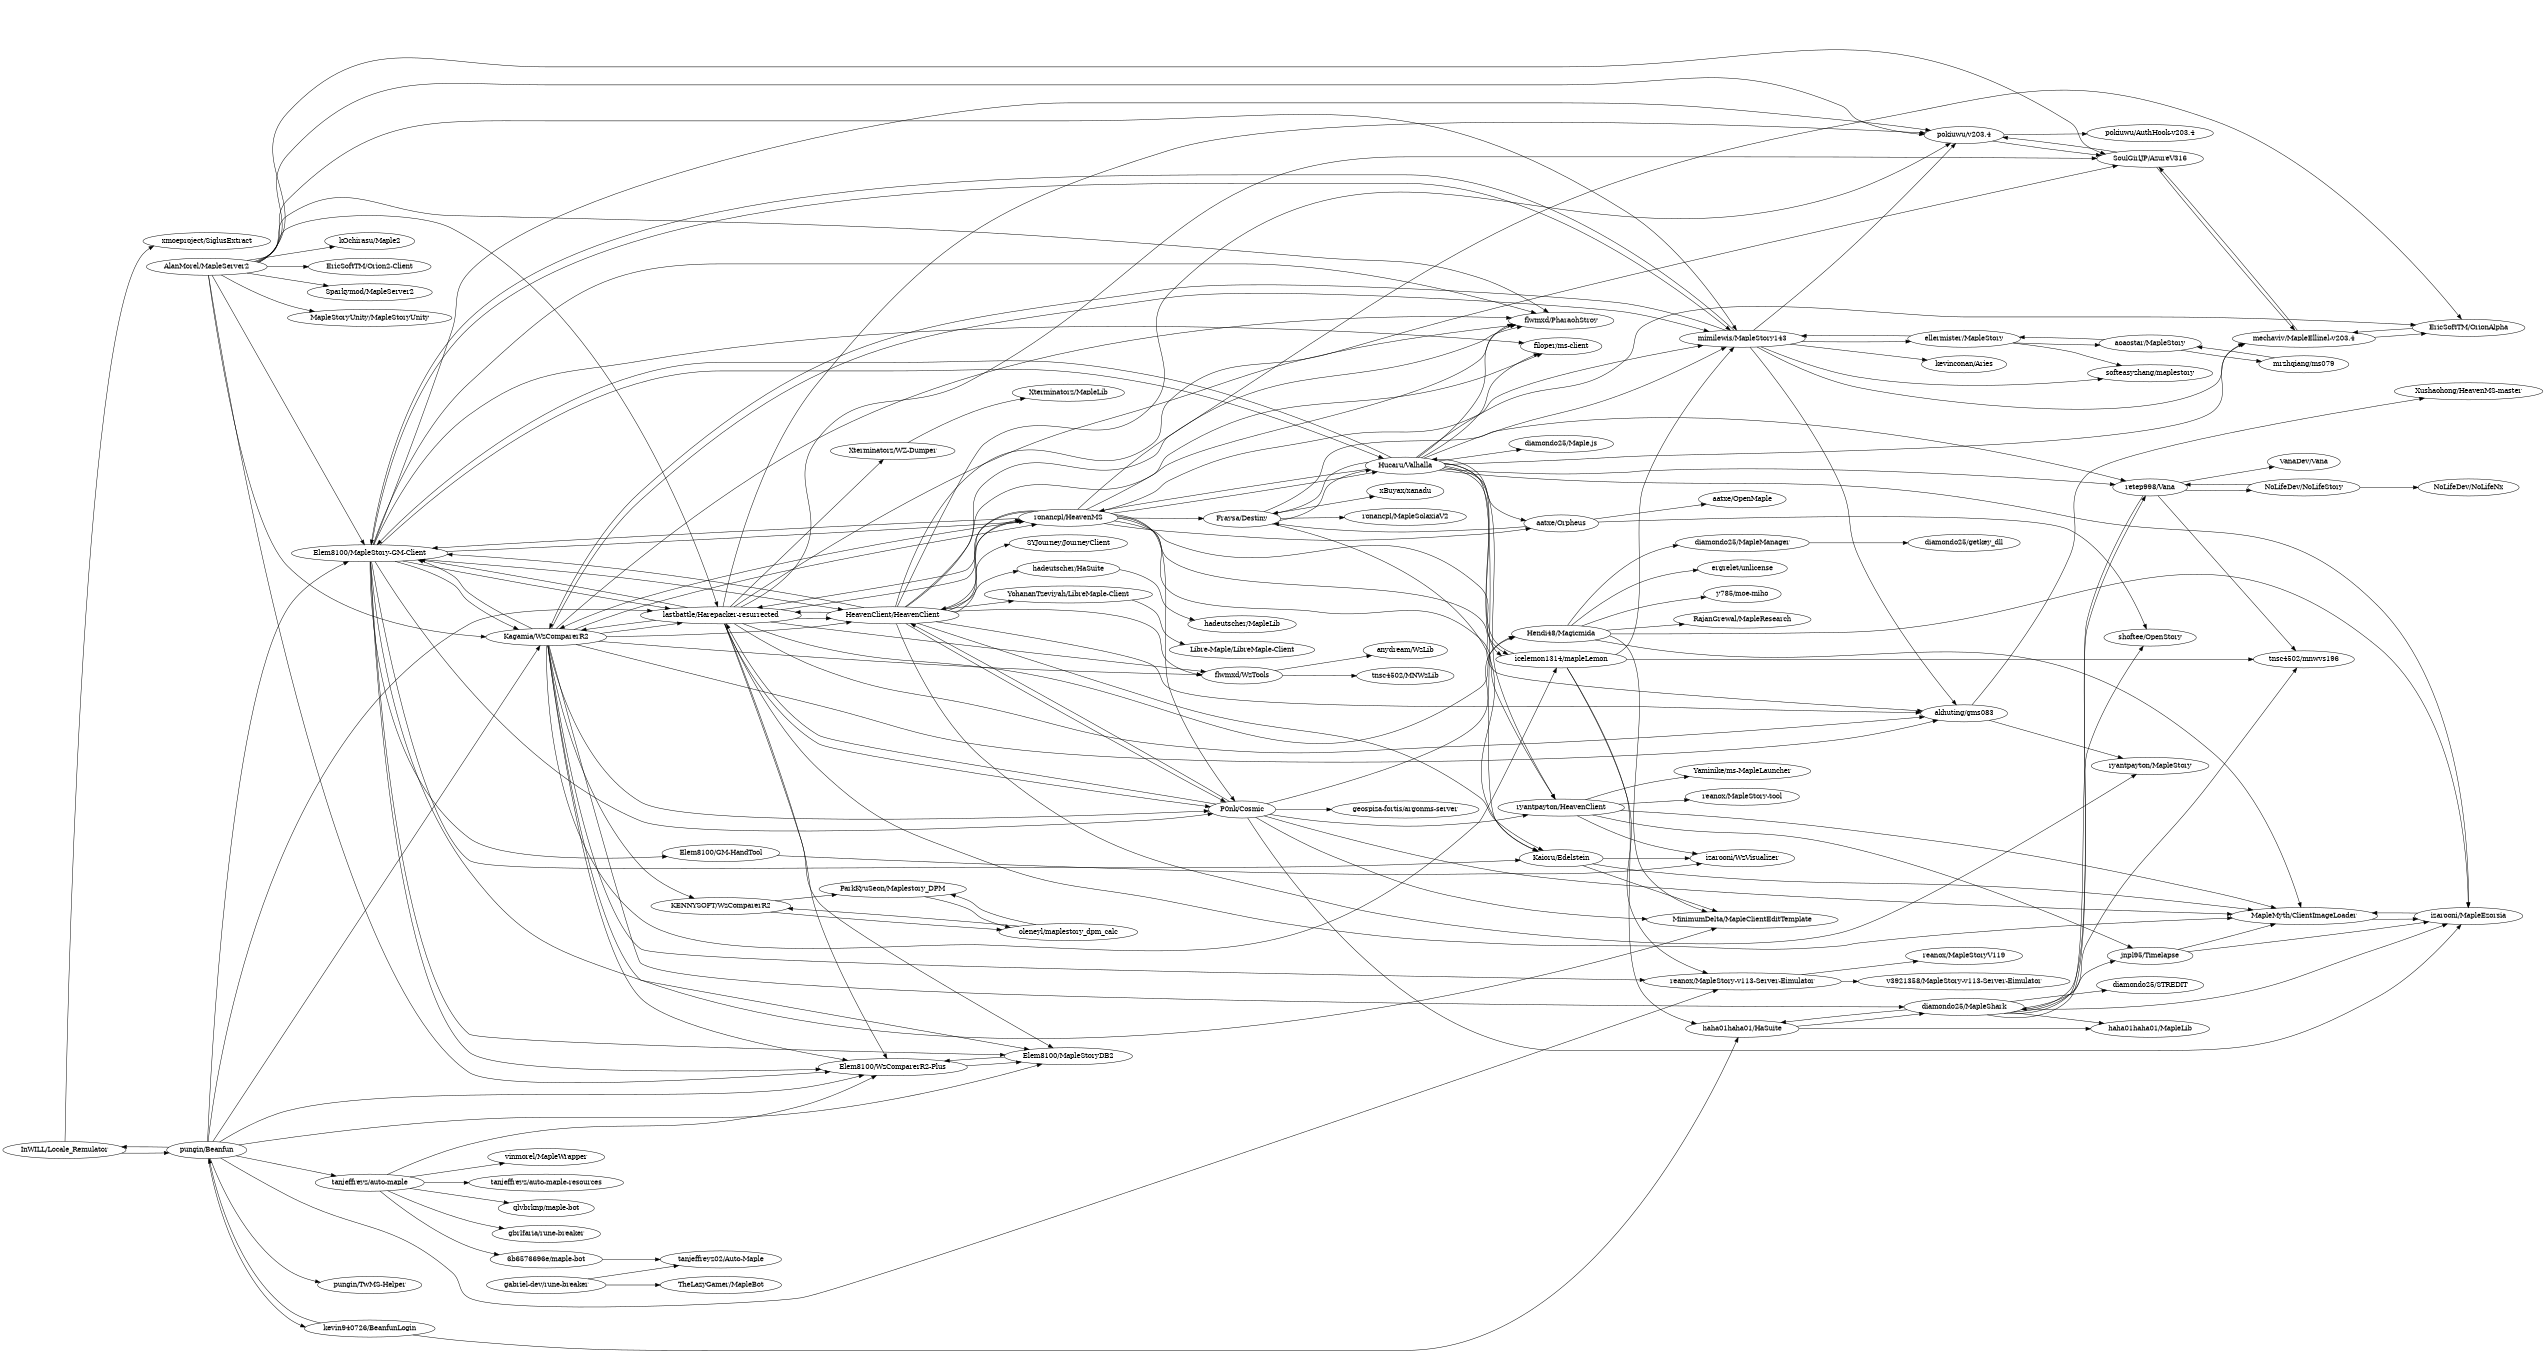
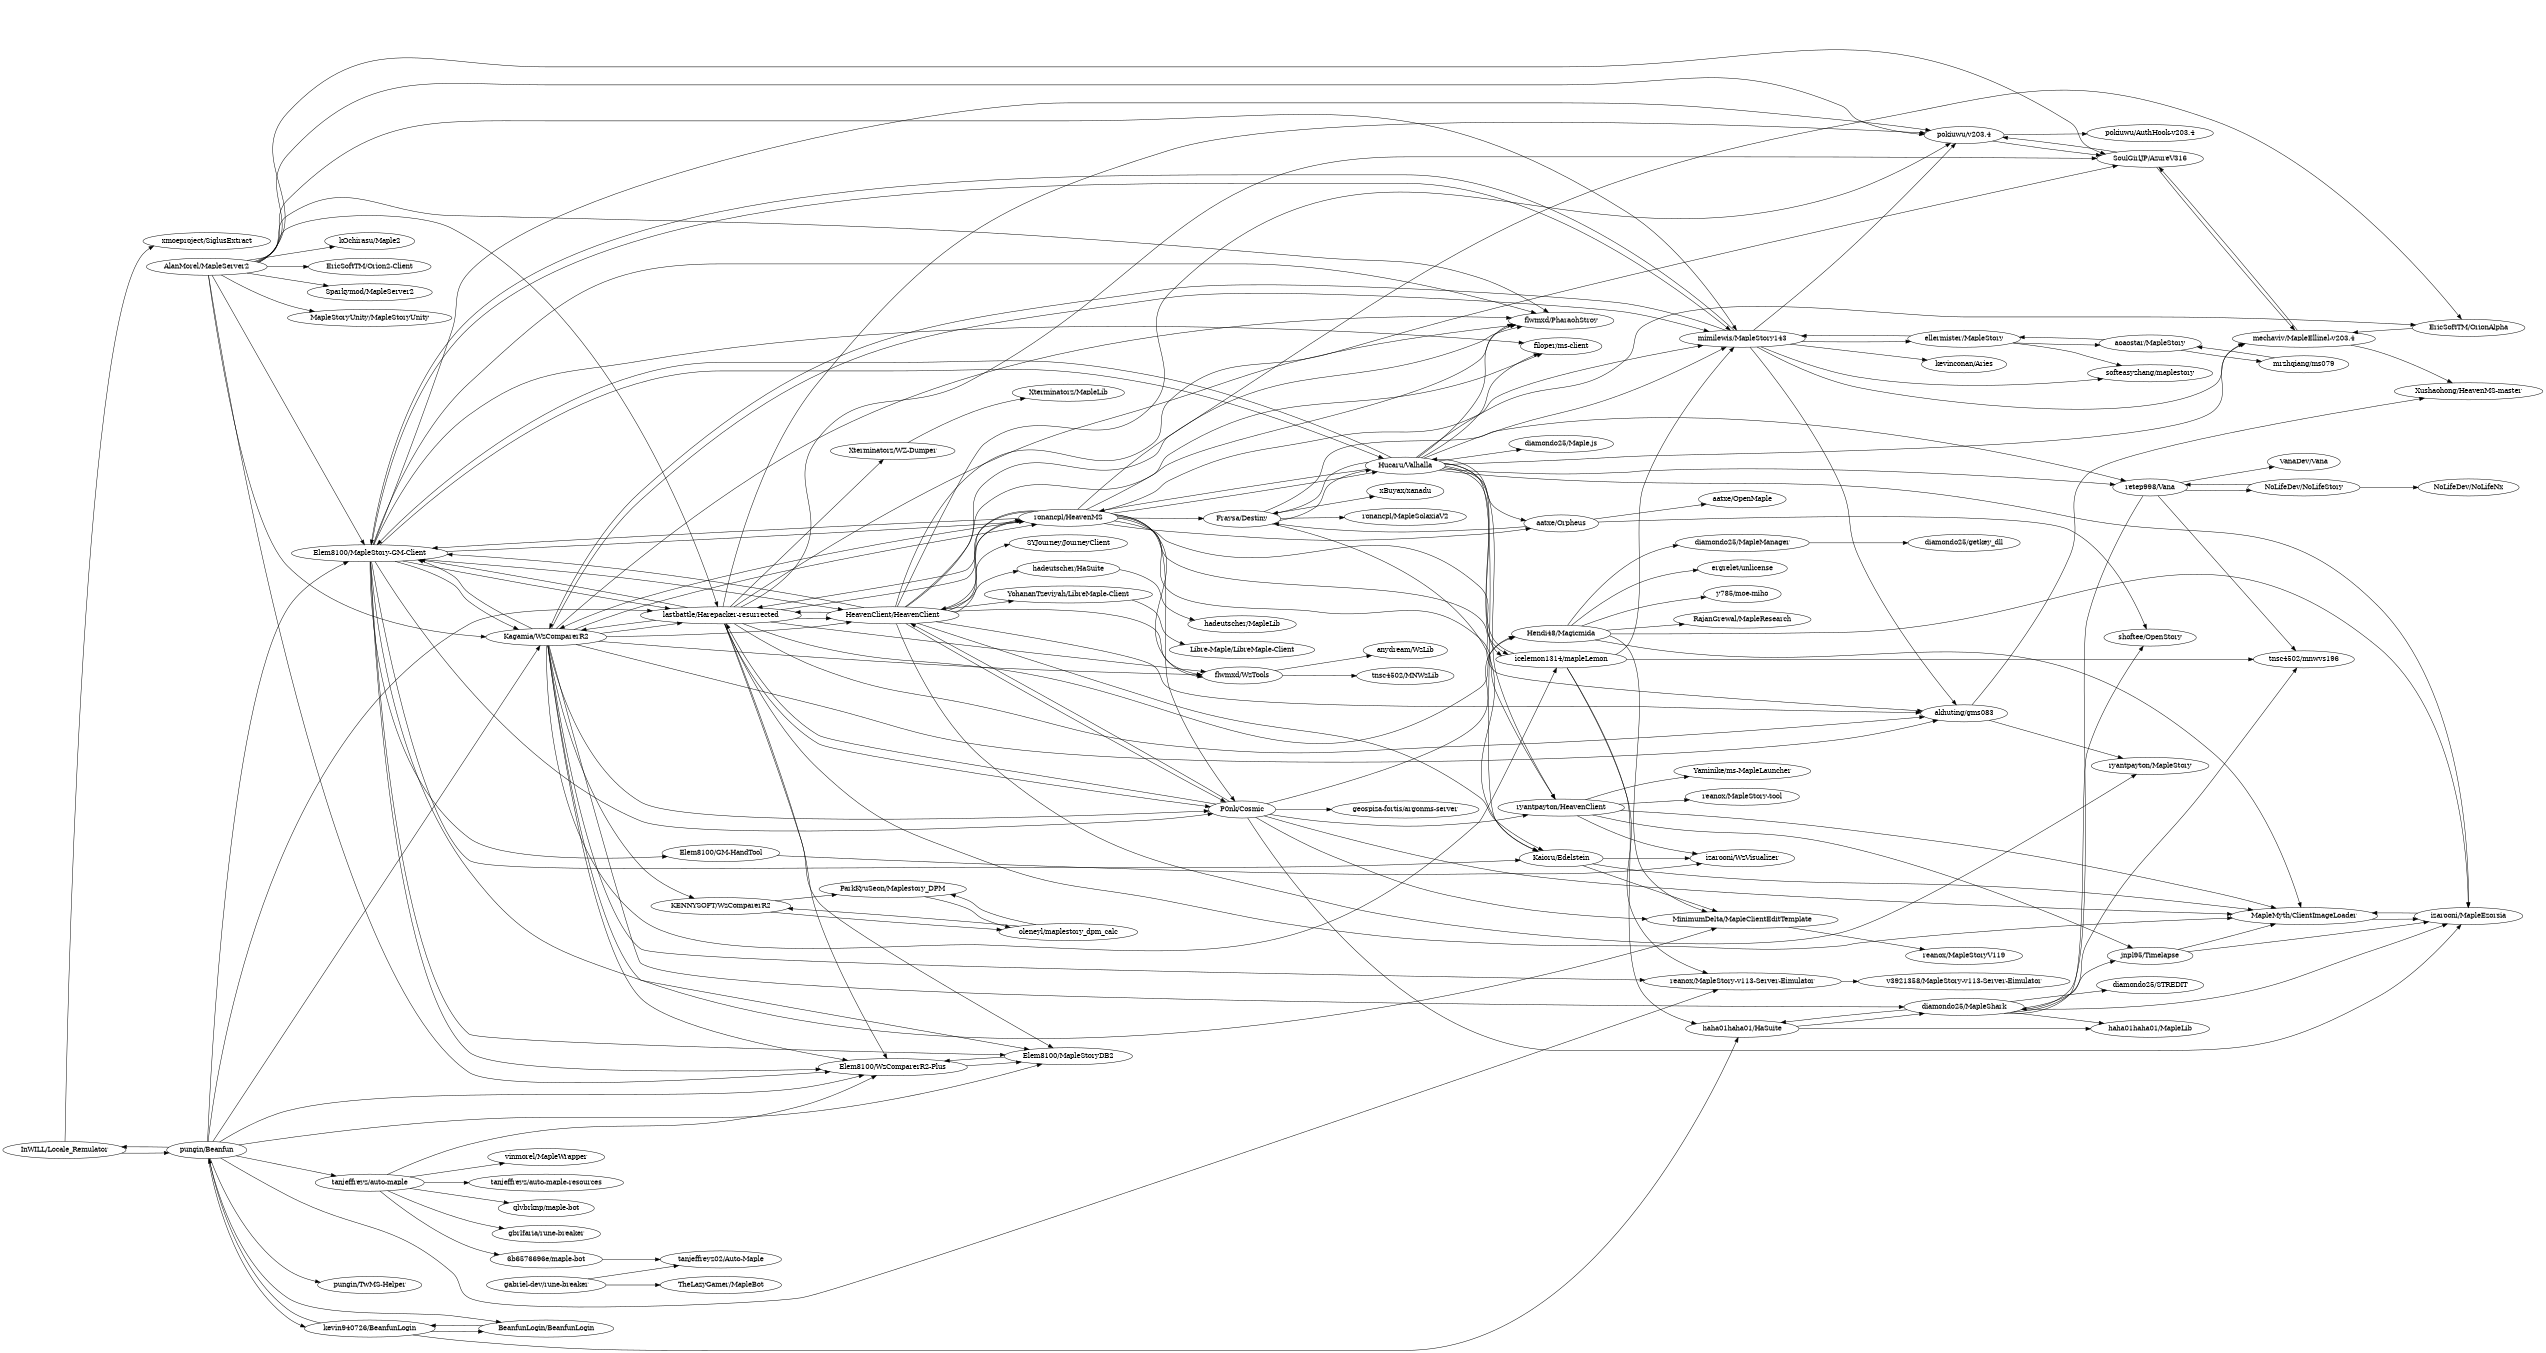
(2398, 336) -> (2401, 360)
none -> (1160, 602)
(2085, 788) -> none
(1857, 968) -> (1854, 938)
none -> (546, 1329)
